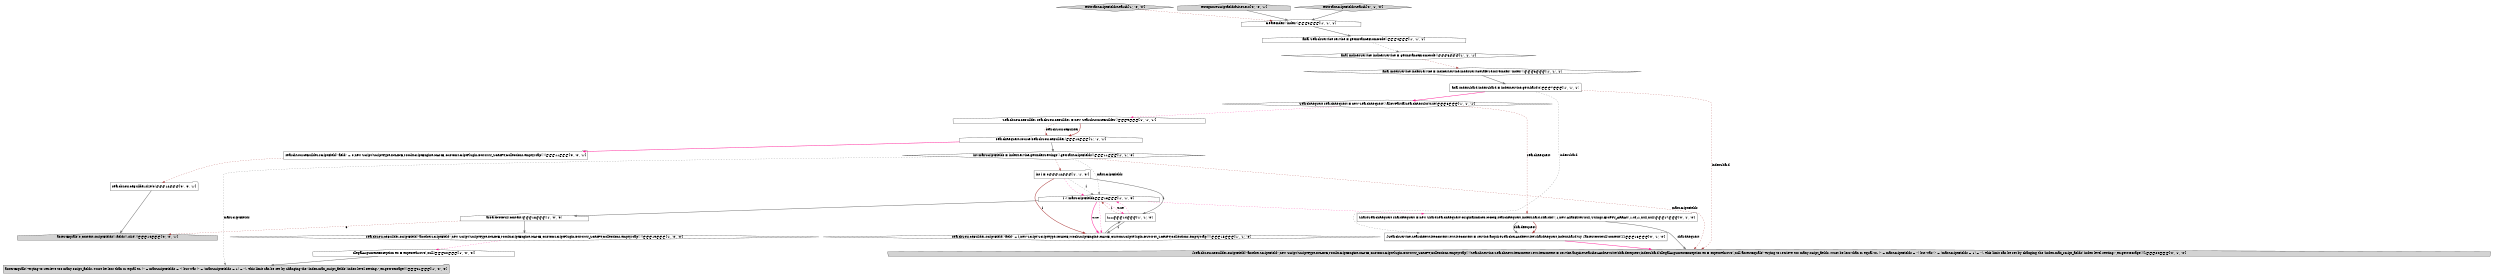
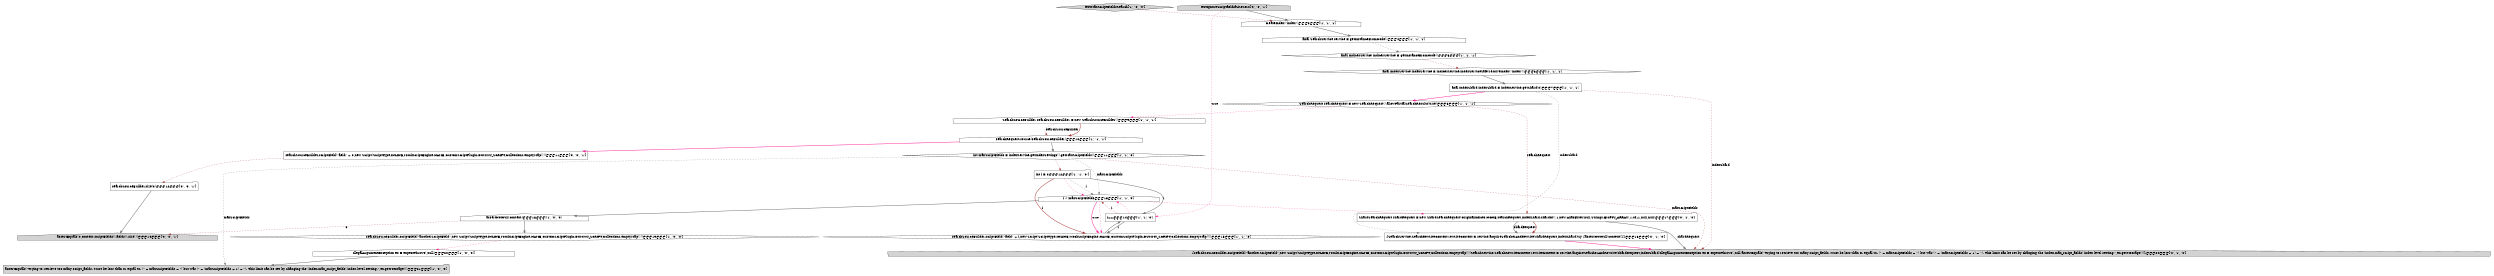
(1353, 7) -> none
(1113, 207) -> (1211, 131)
